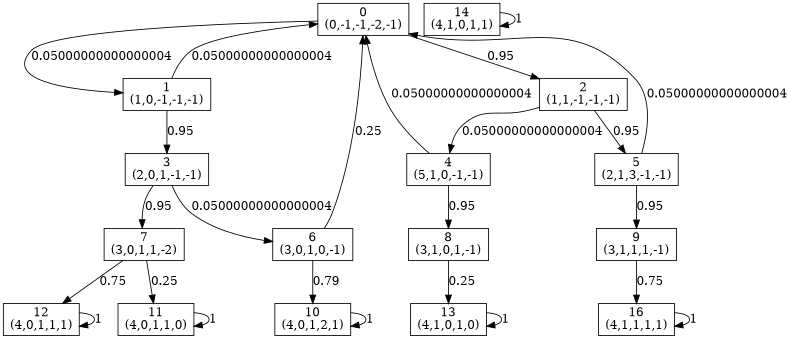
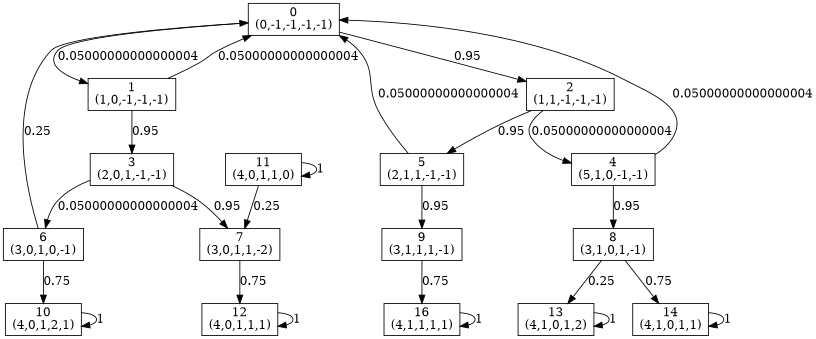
(363, 19) -> (294, 19)
(637, 169) -> (422, 169)
(149, 278) -> (253, 203)
none -> (639, 279)
(326, 282) -> (57, 282)
(449, 320) -> (556, 320)
